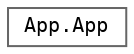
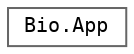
(67, 27) -> (67, 27)
